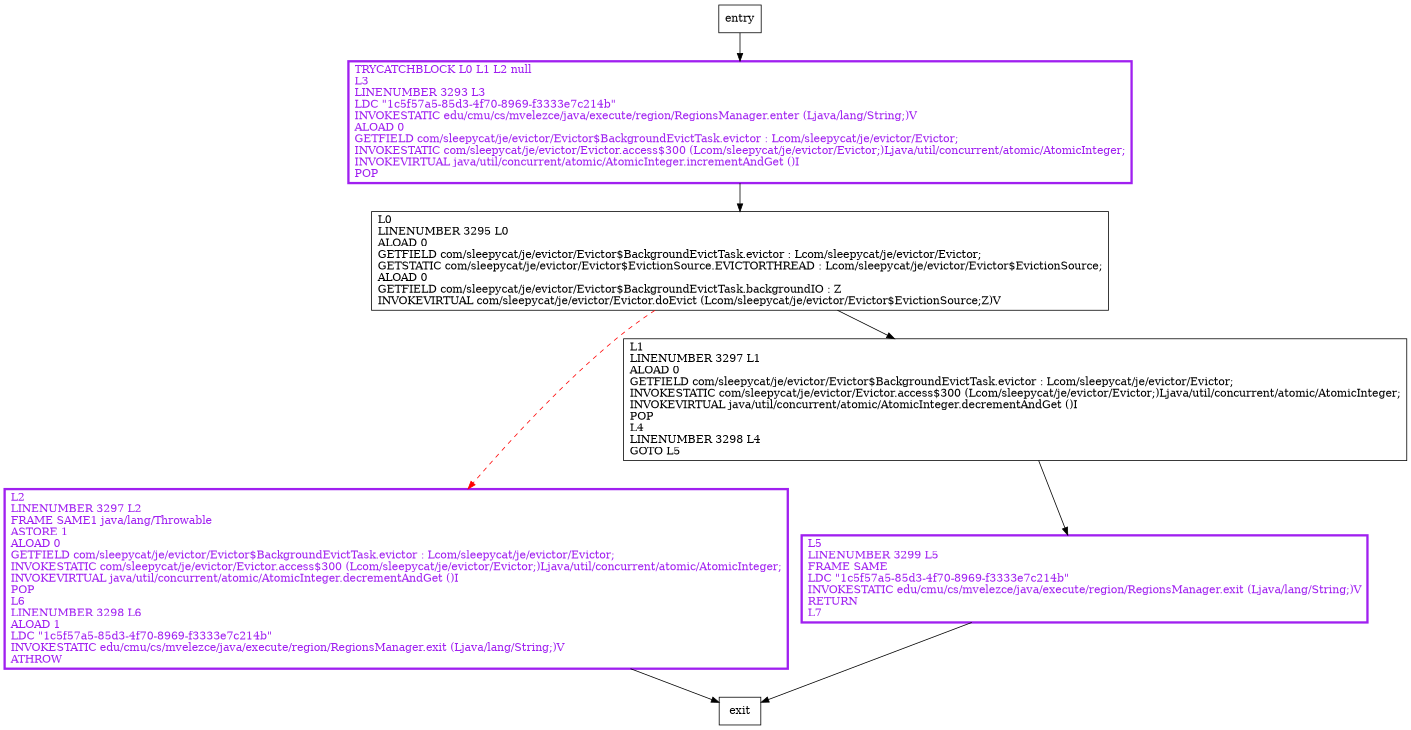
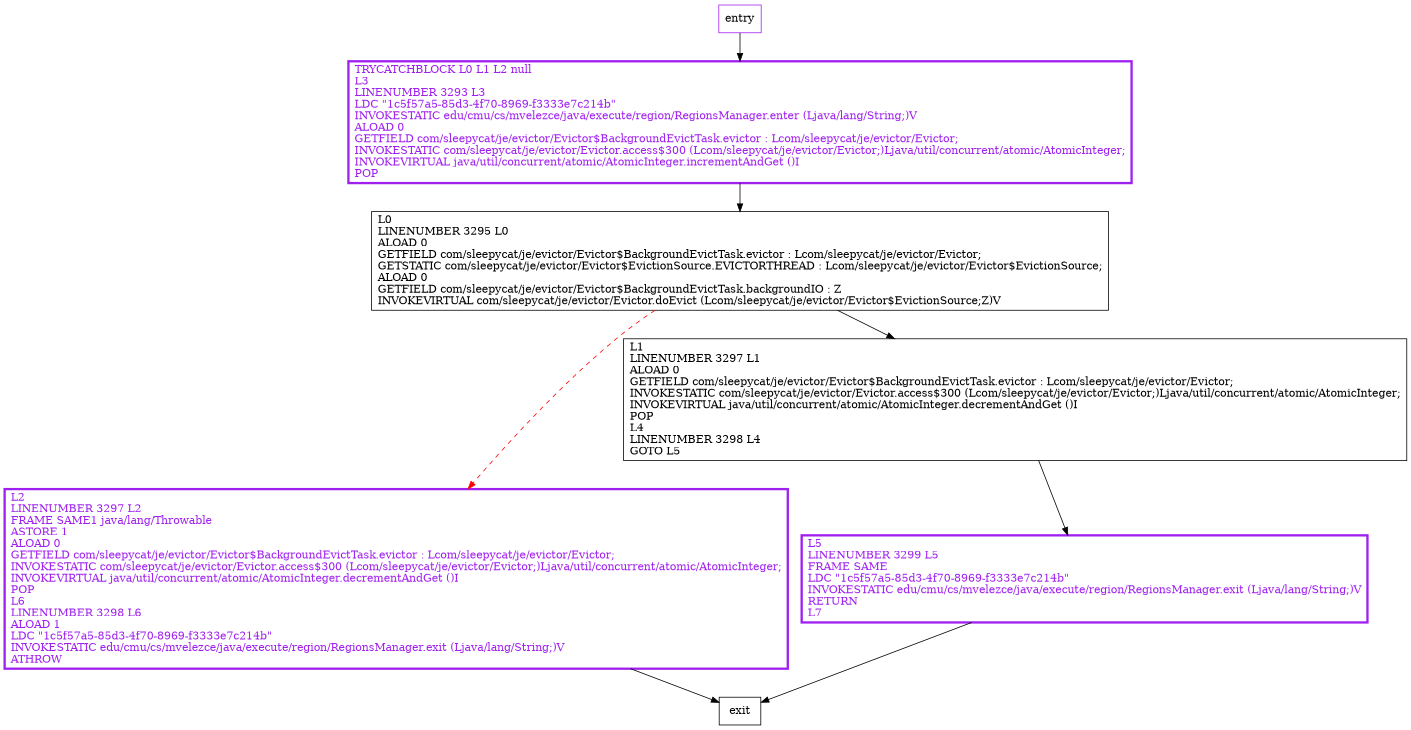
(740, 19) -> (740, 19)
